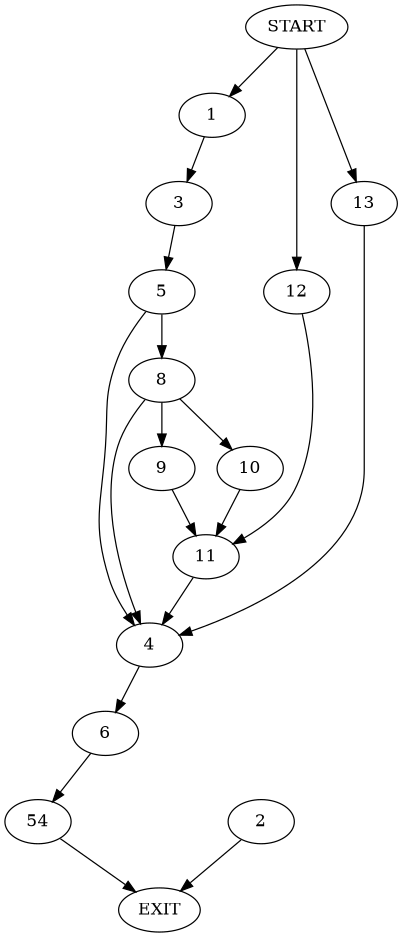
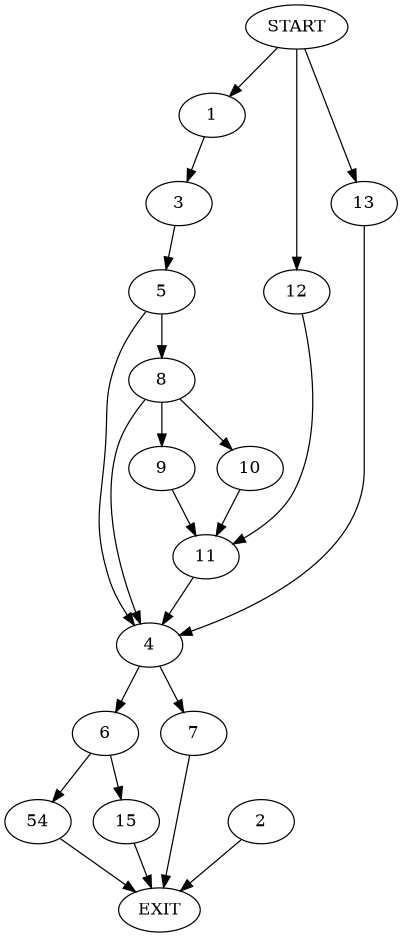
none -> (194, 733)
none -> (126, 822)
